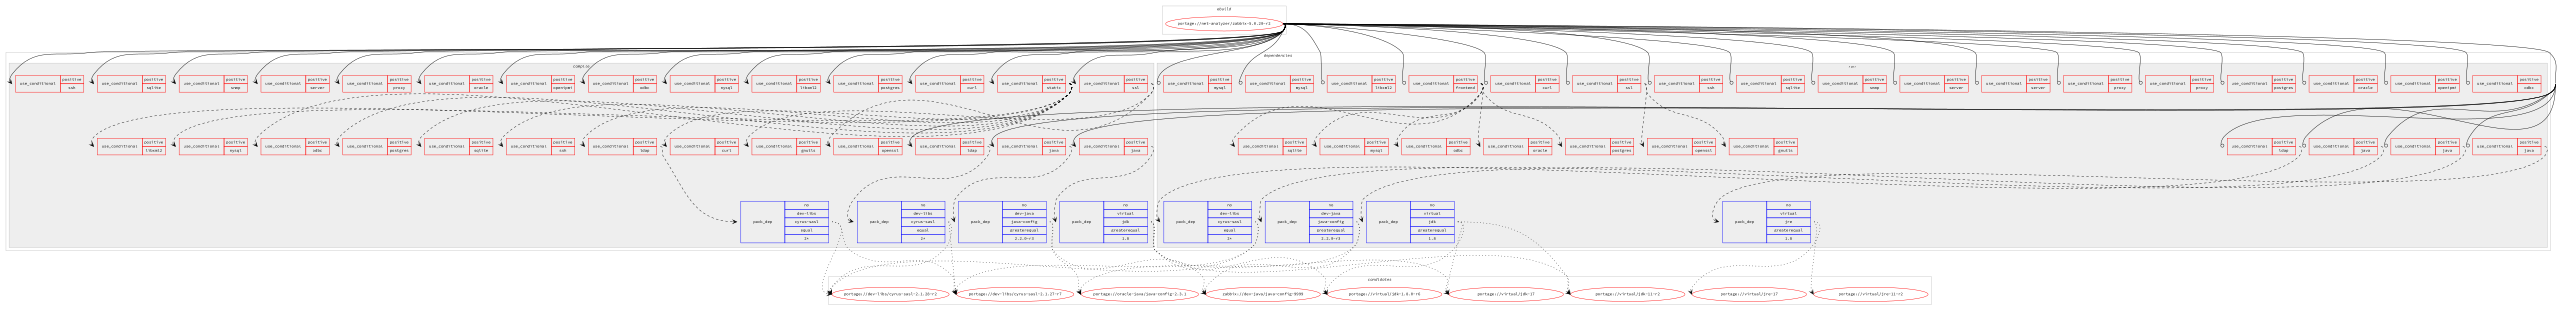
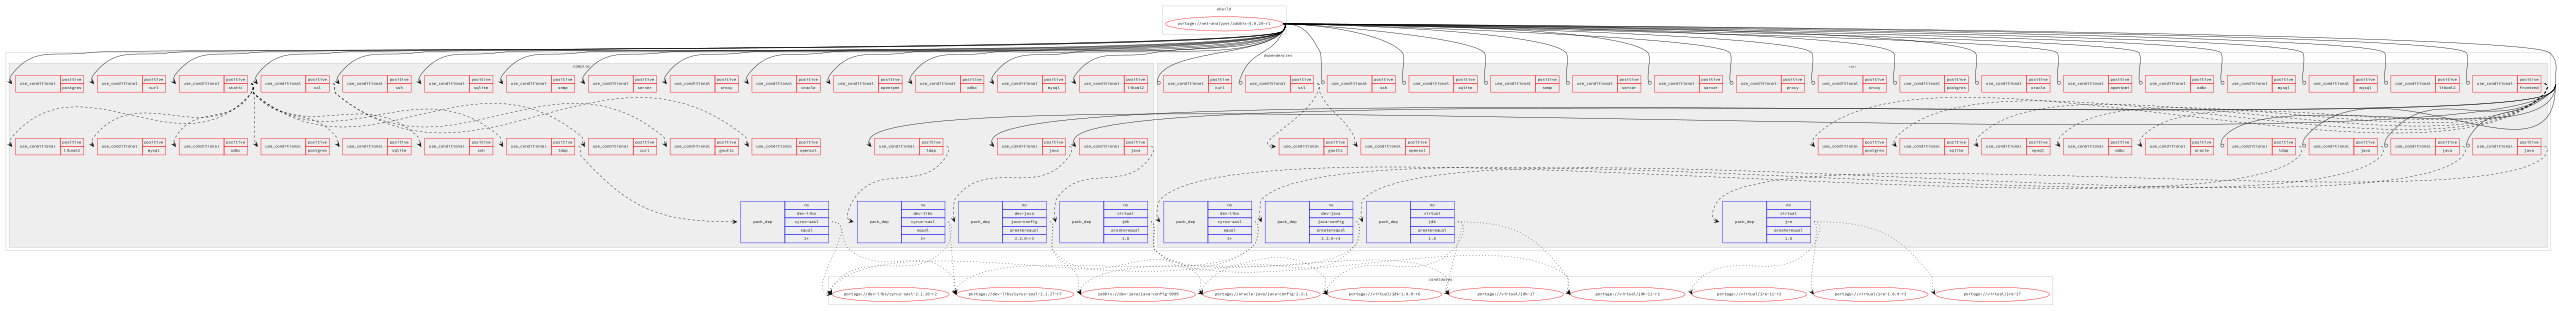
none -> (1871, 294)
